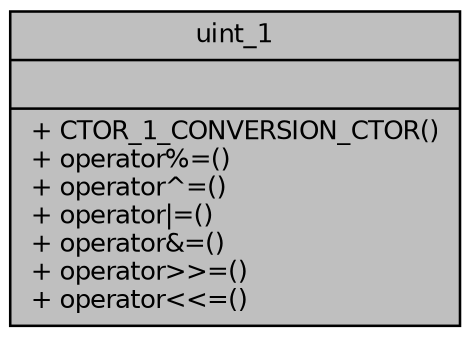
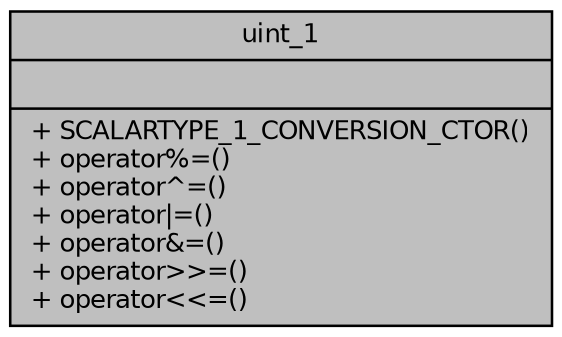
(235, 132) -> (281, 132)
